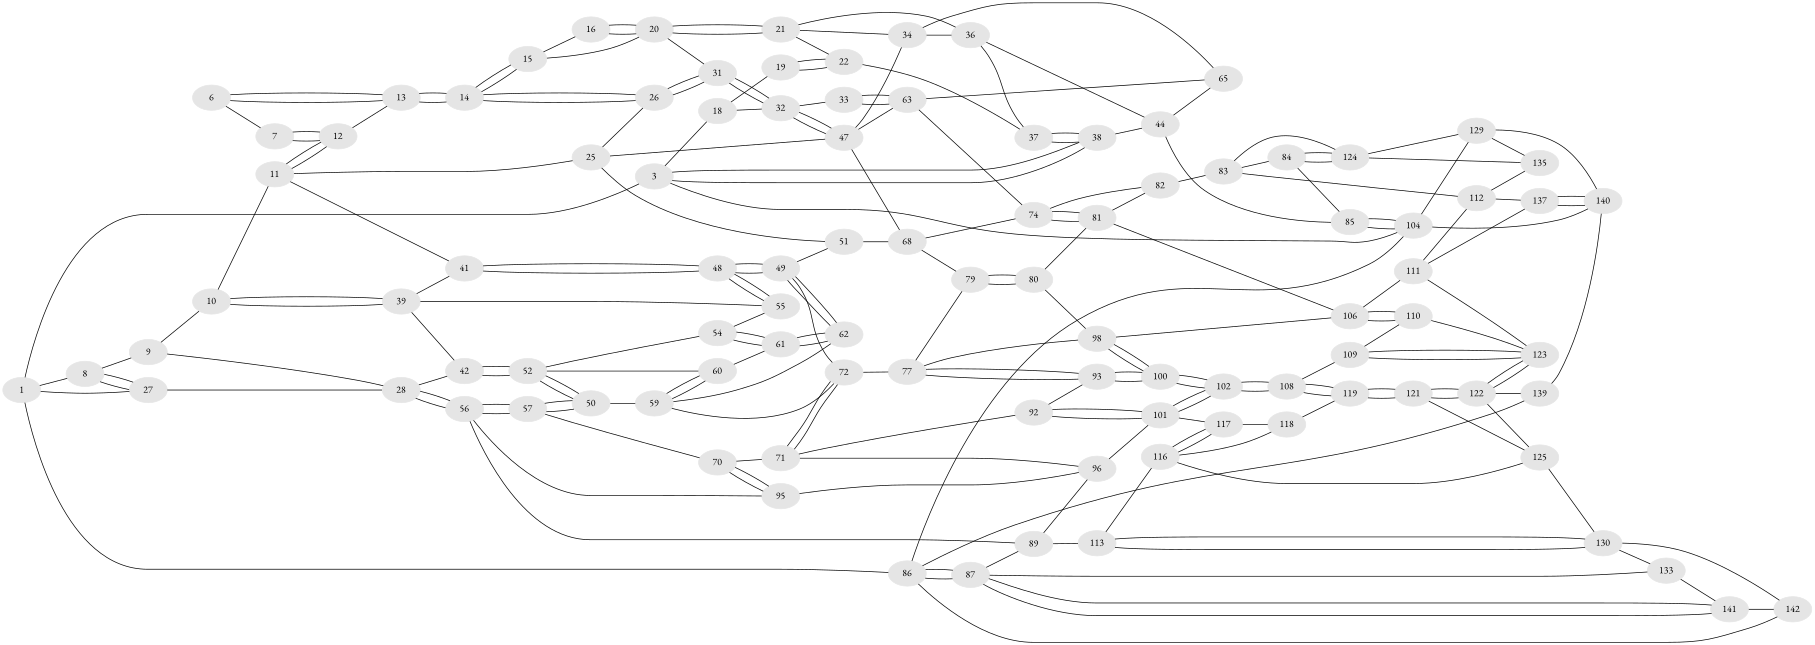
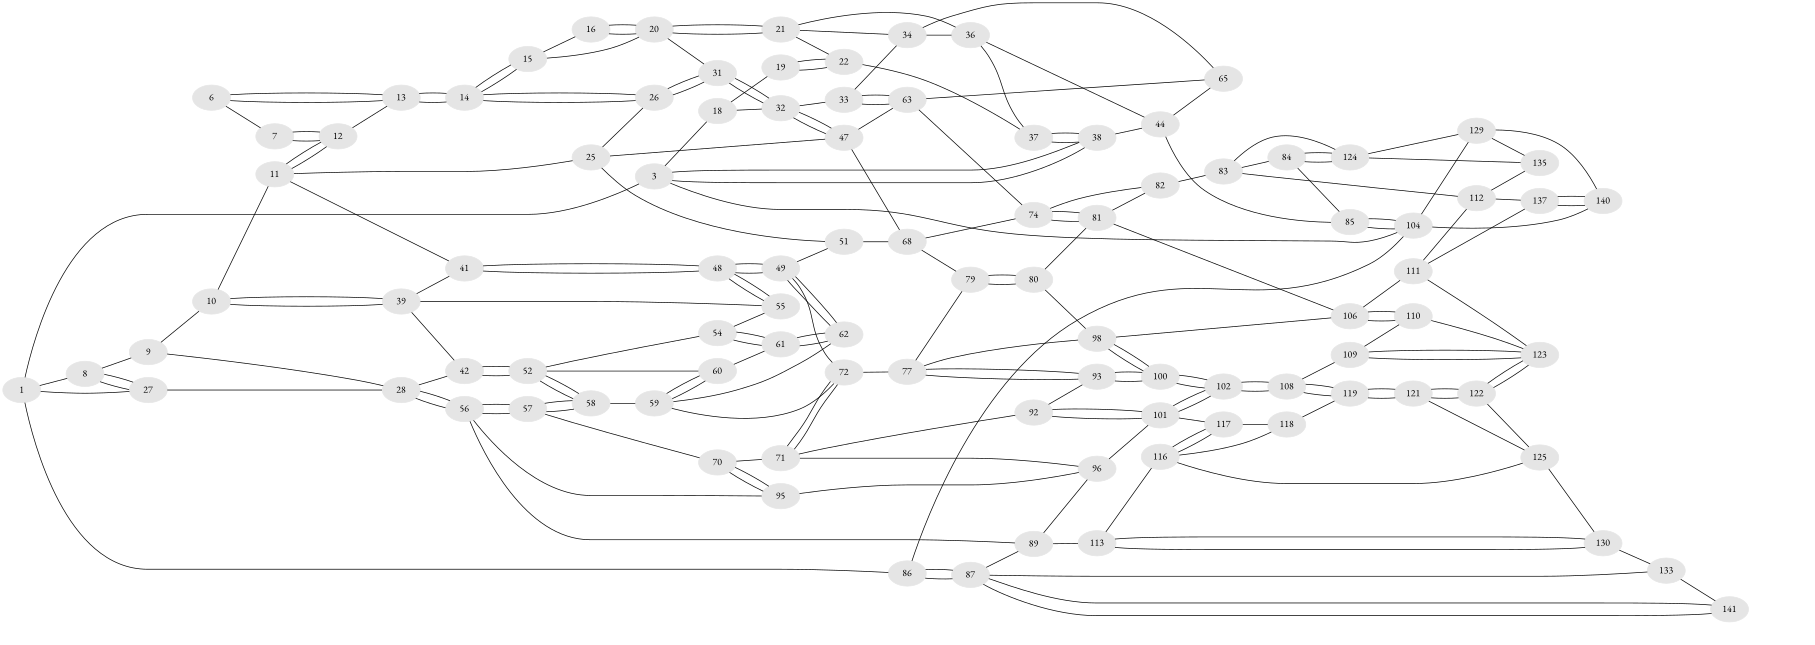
(881, 89) -> (873, 71)
(1540, 394) -> none
(591, 403) -> (591, 403)
(1793, 609) -> none
